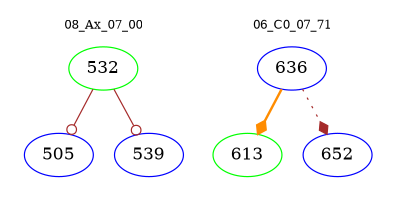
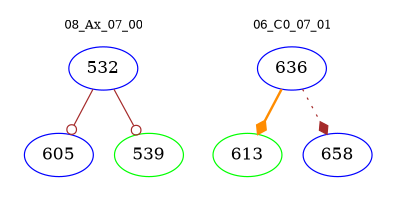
(293, 26) -> (293, 26)
(103, 68) -> (103, 68)
(59, 155) -> (59, 155)
(149, 155) -> (149, 155)
(338, 155) -> (338, 155)
